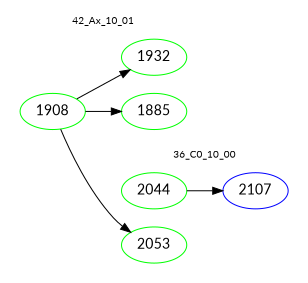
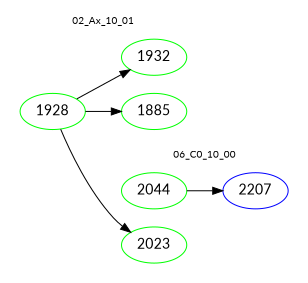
(103, 22) -> (103, 22)
(53, 111) -> (53, 111)
(205, 155) -> (205, 155)
(256, 191) -> (256, 191)
(154, 245) -> (154, 245)
